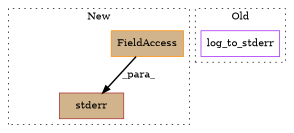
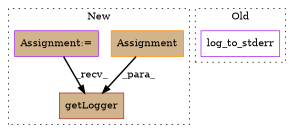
none -> (57, 44)
(147, 44) -> (147, 44)
(92, 106) -> (92, 106)
